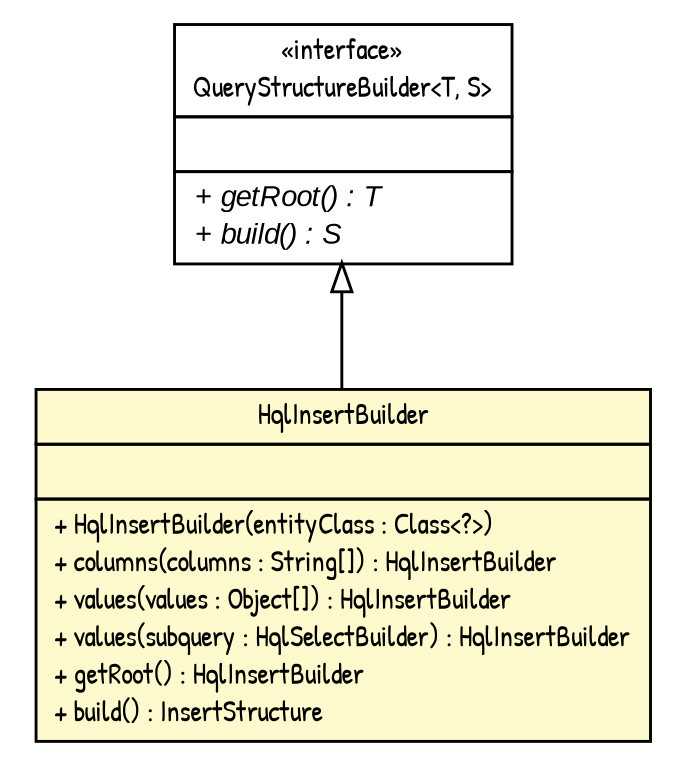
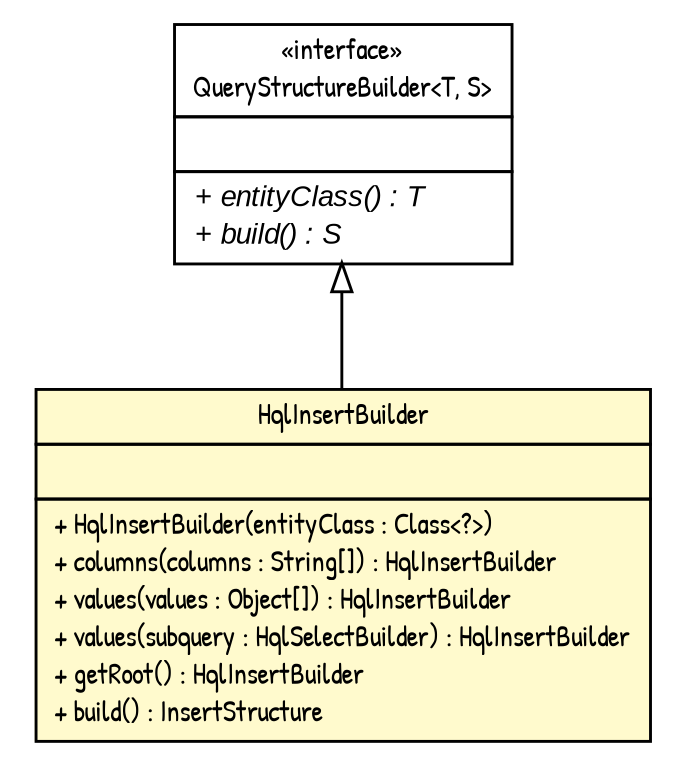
(288, 198) -> (310, 198)
